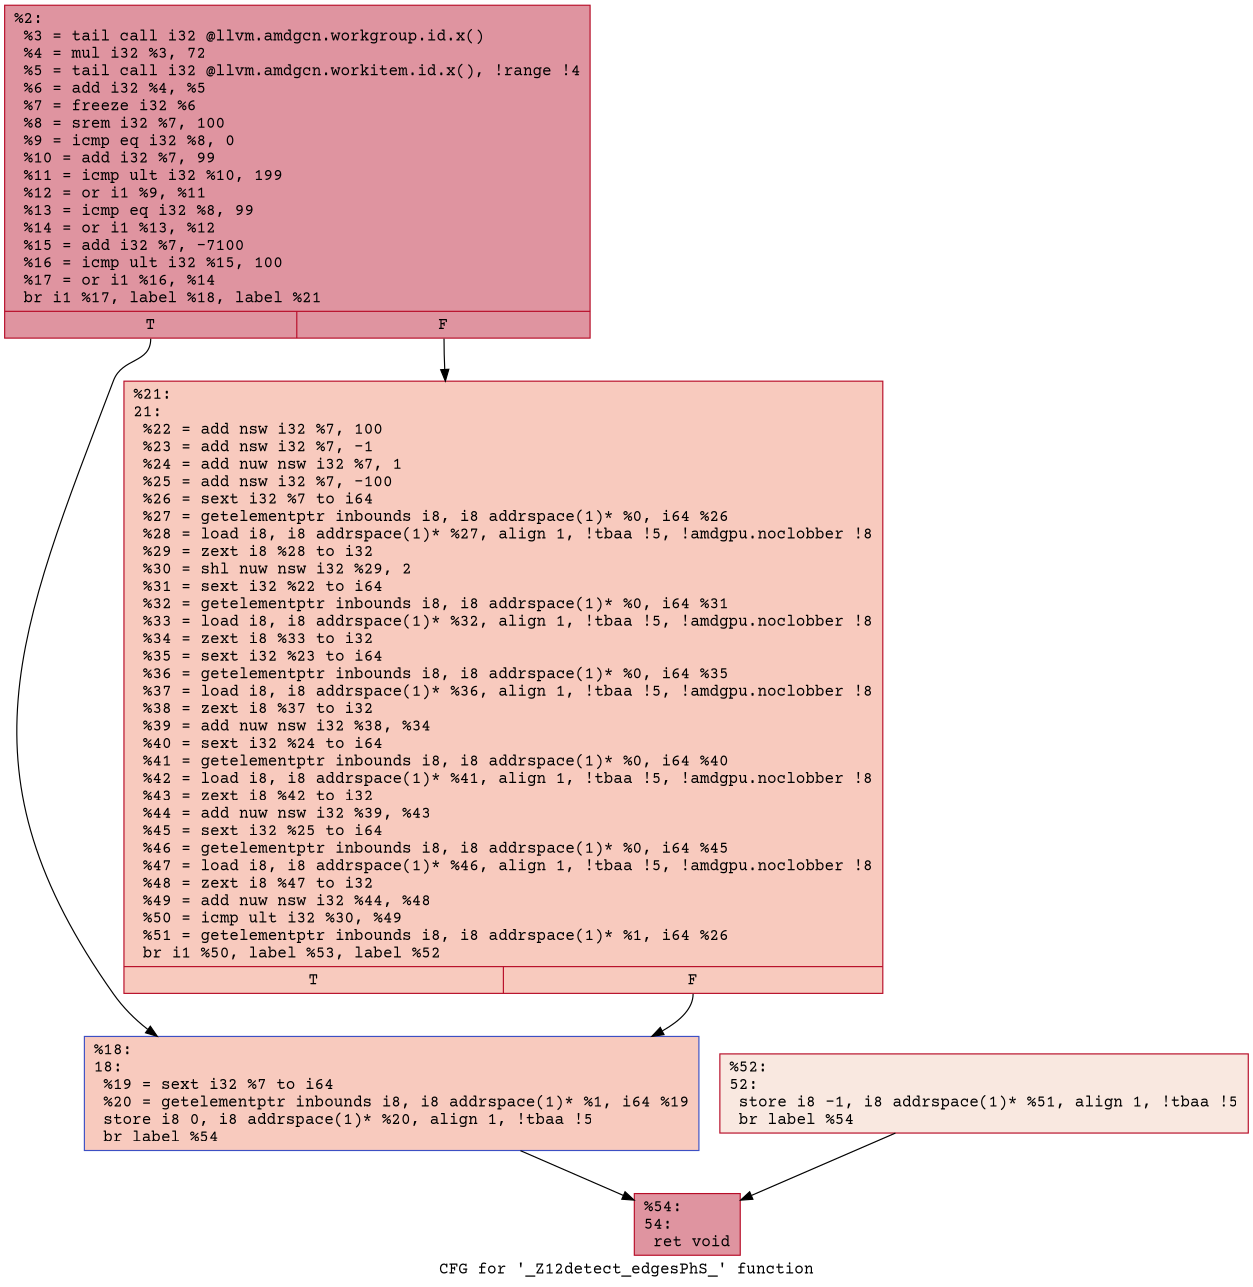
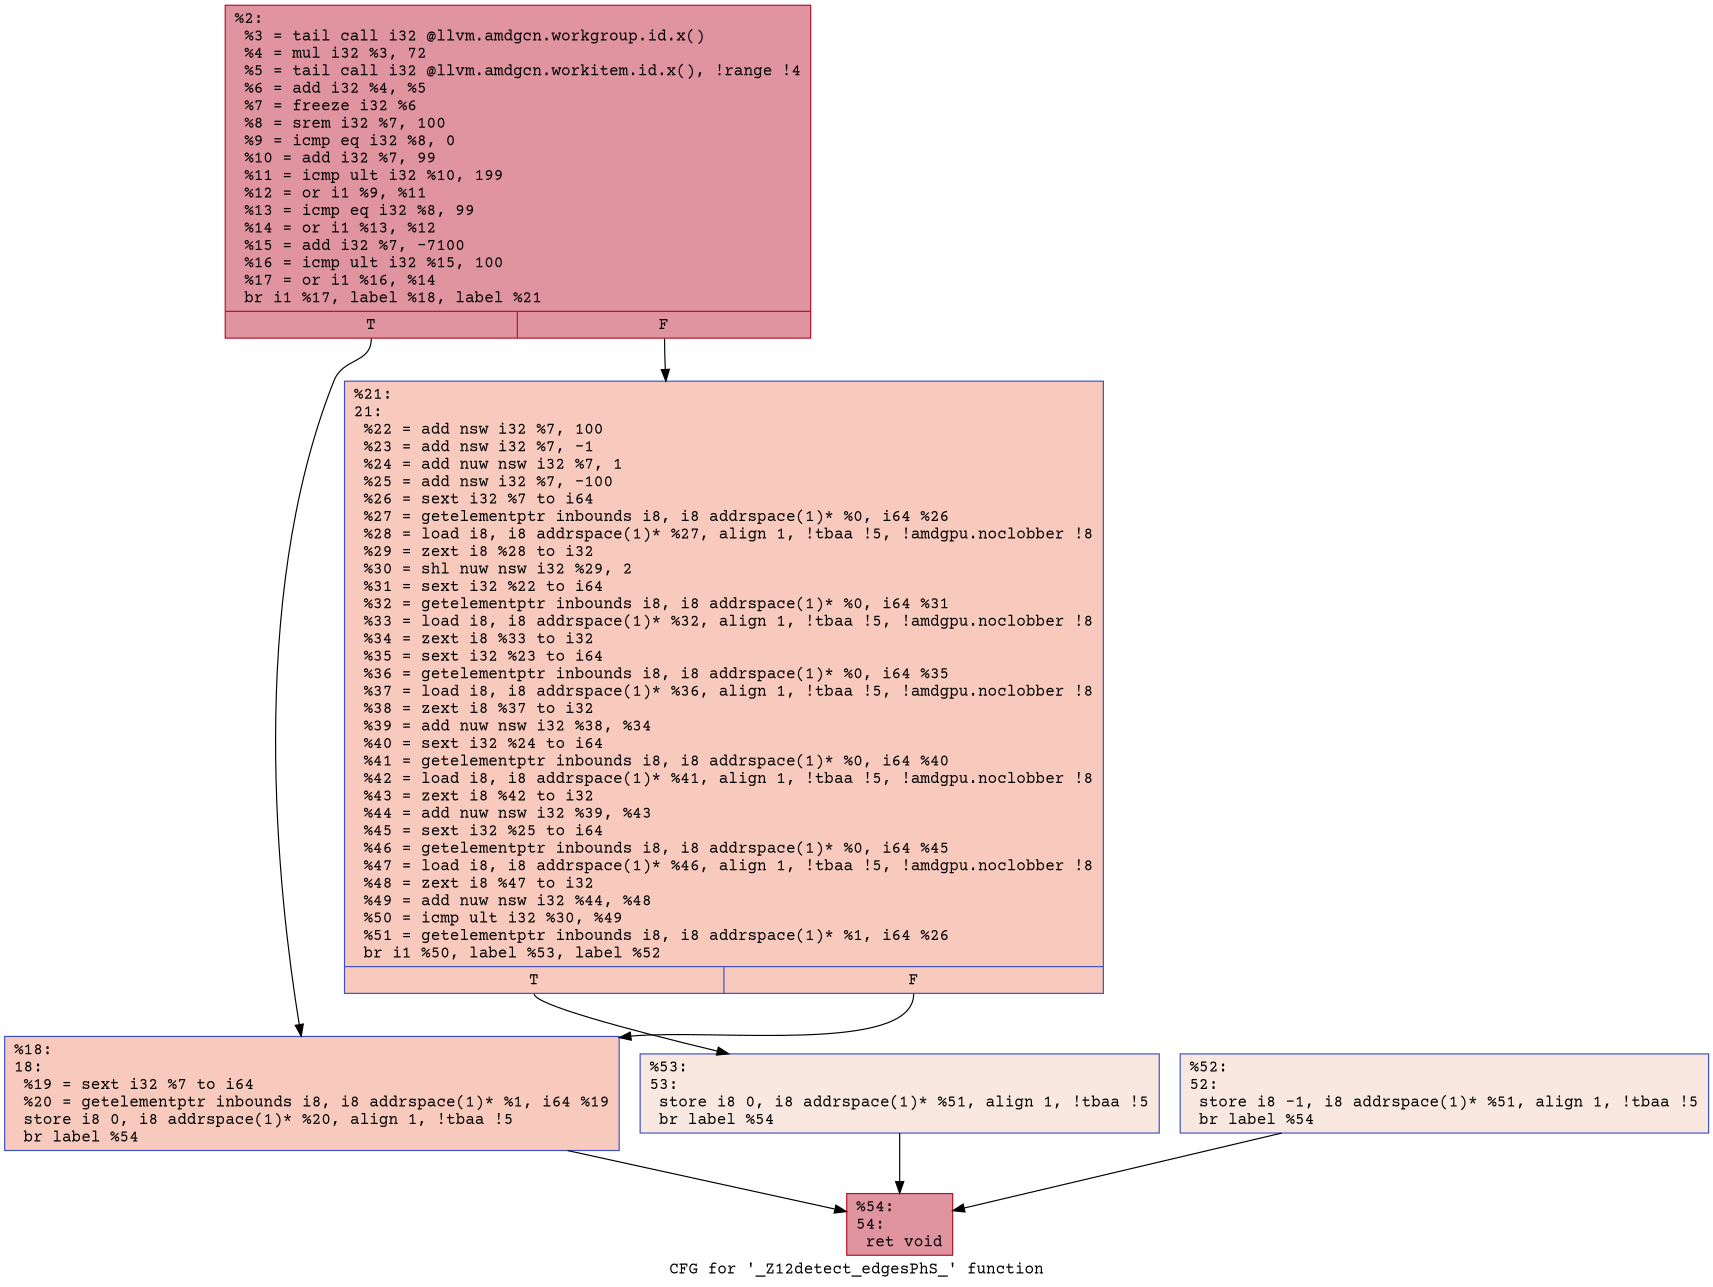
(503, 687) -> (724, 687)
none -> (900, 1093)
(984, 1093) -> (1444, 1093)
